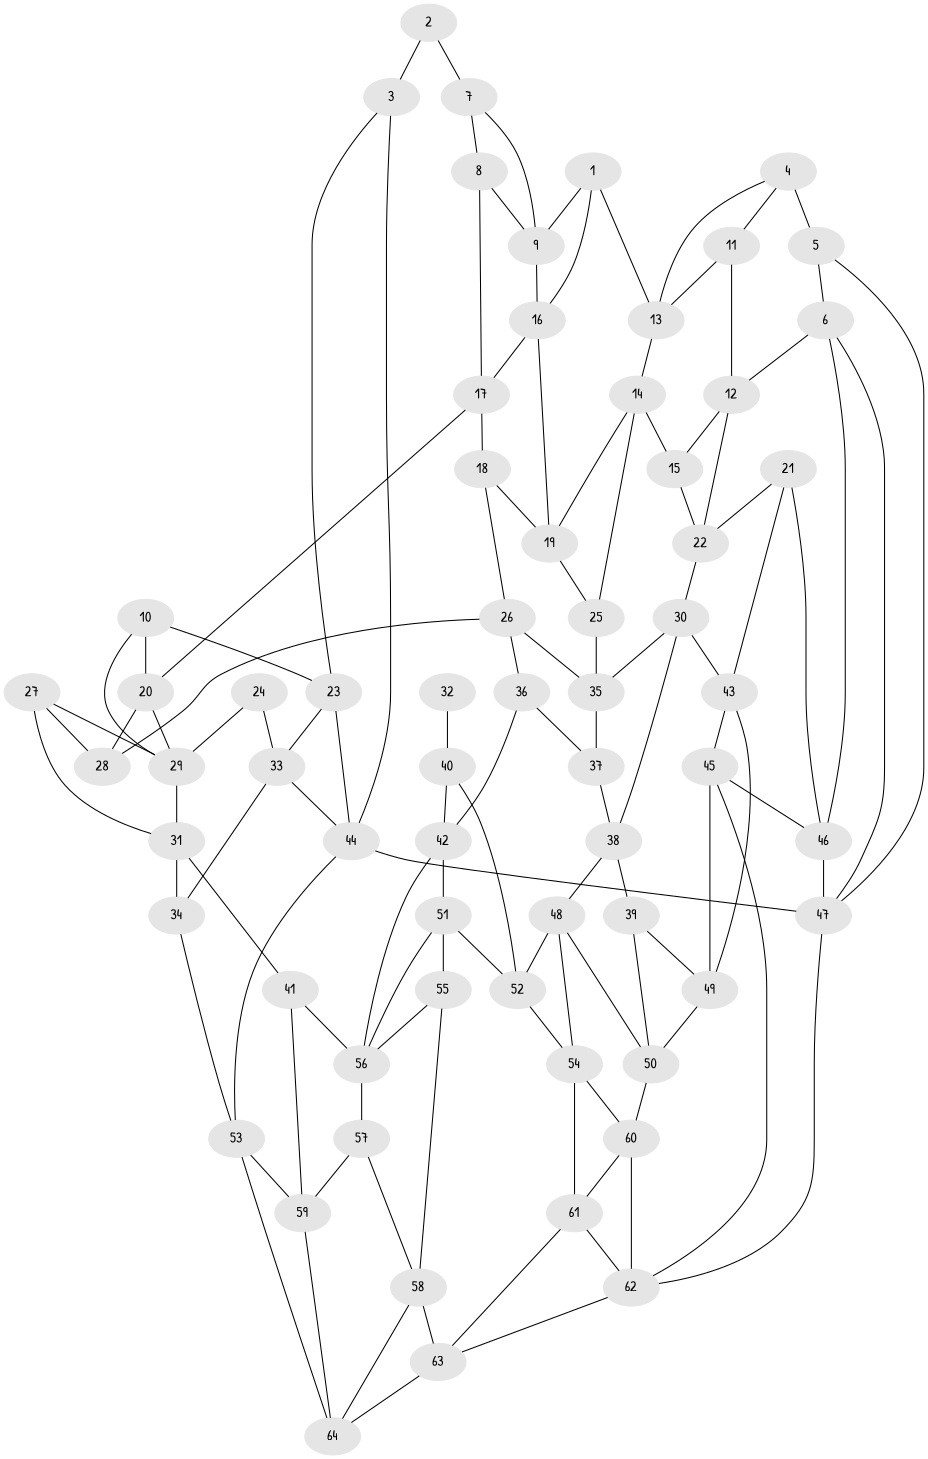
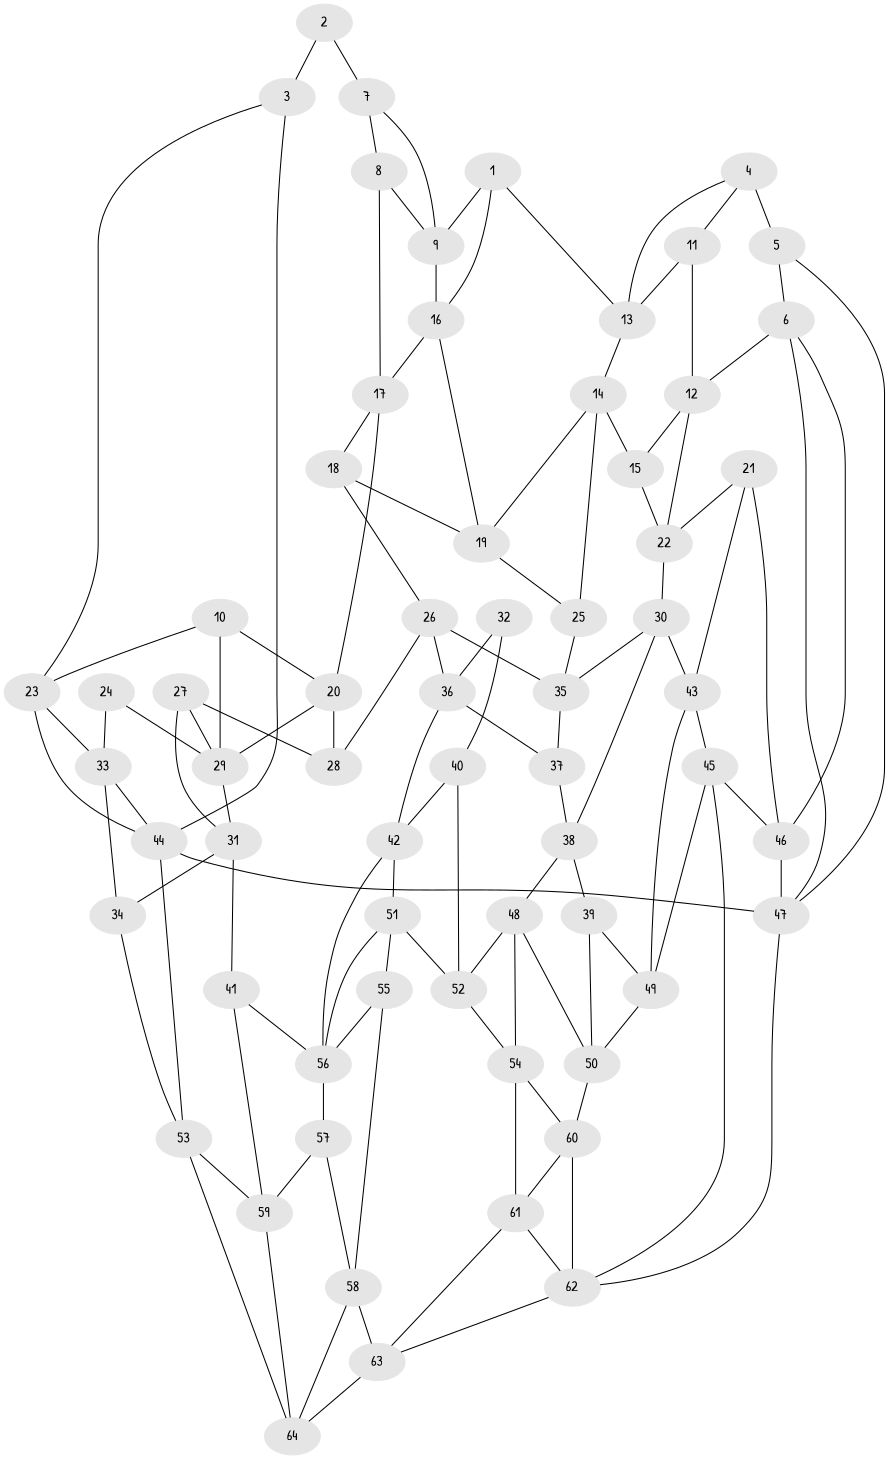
none -> (476, 655)
